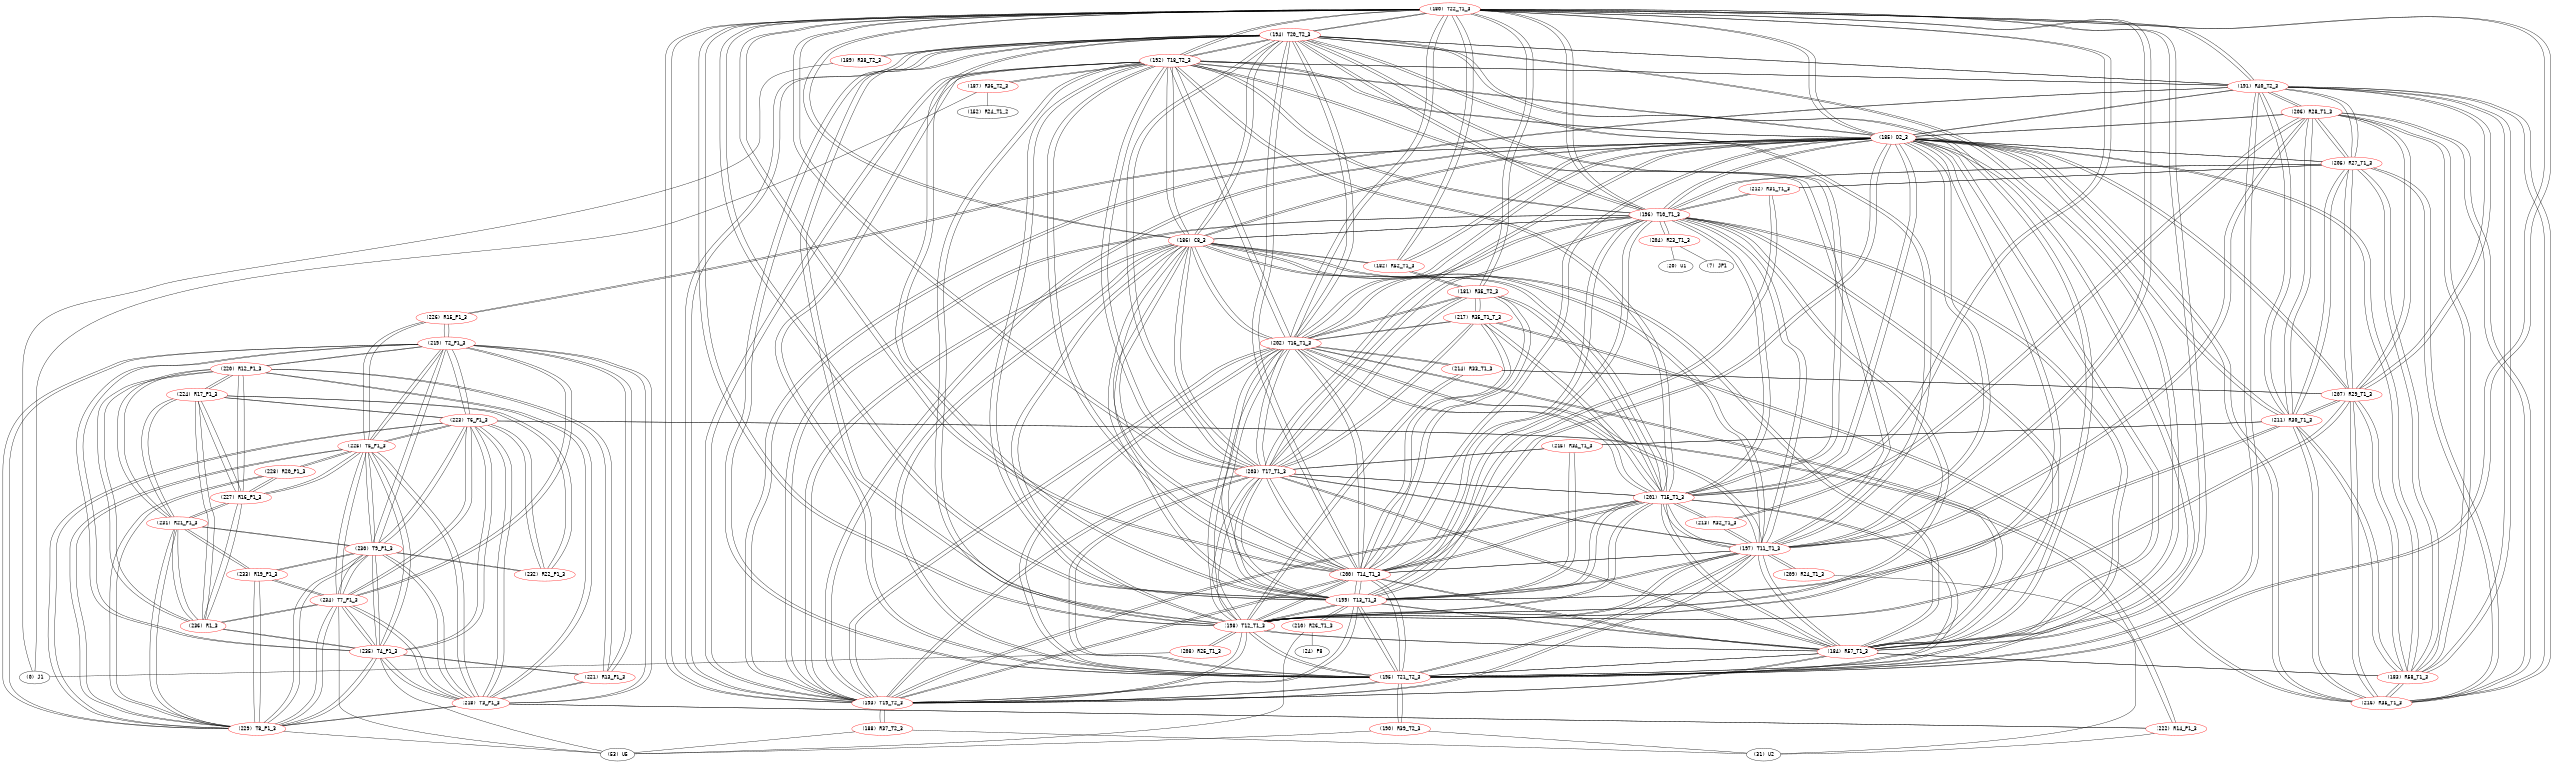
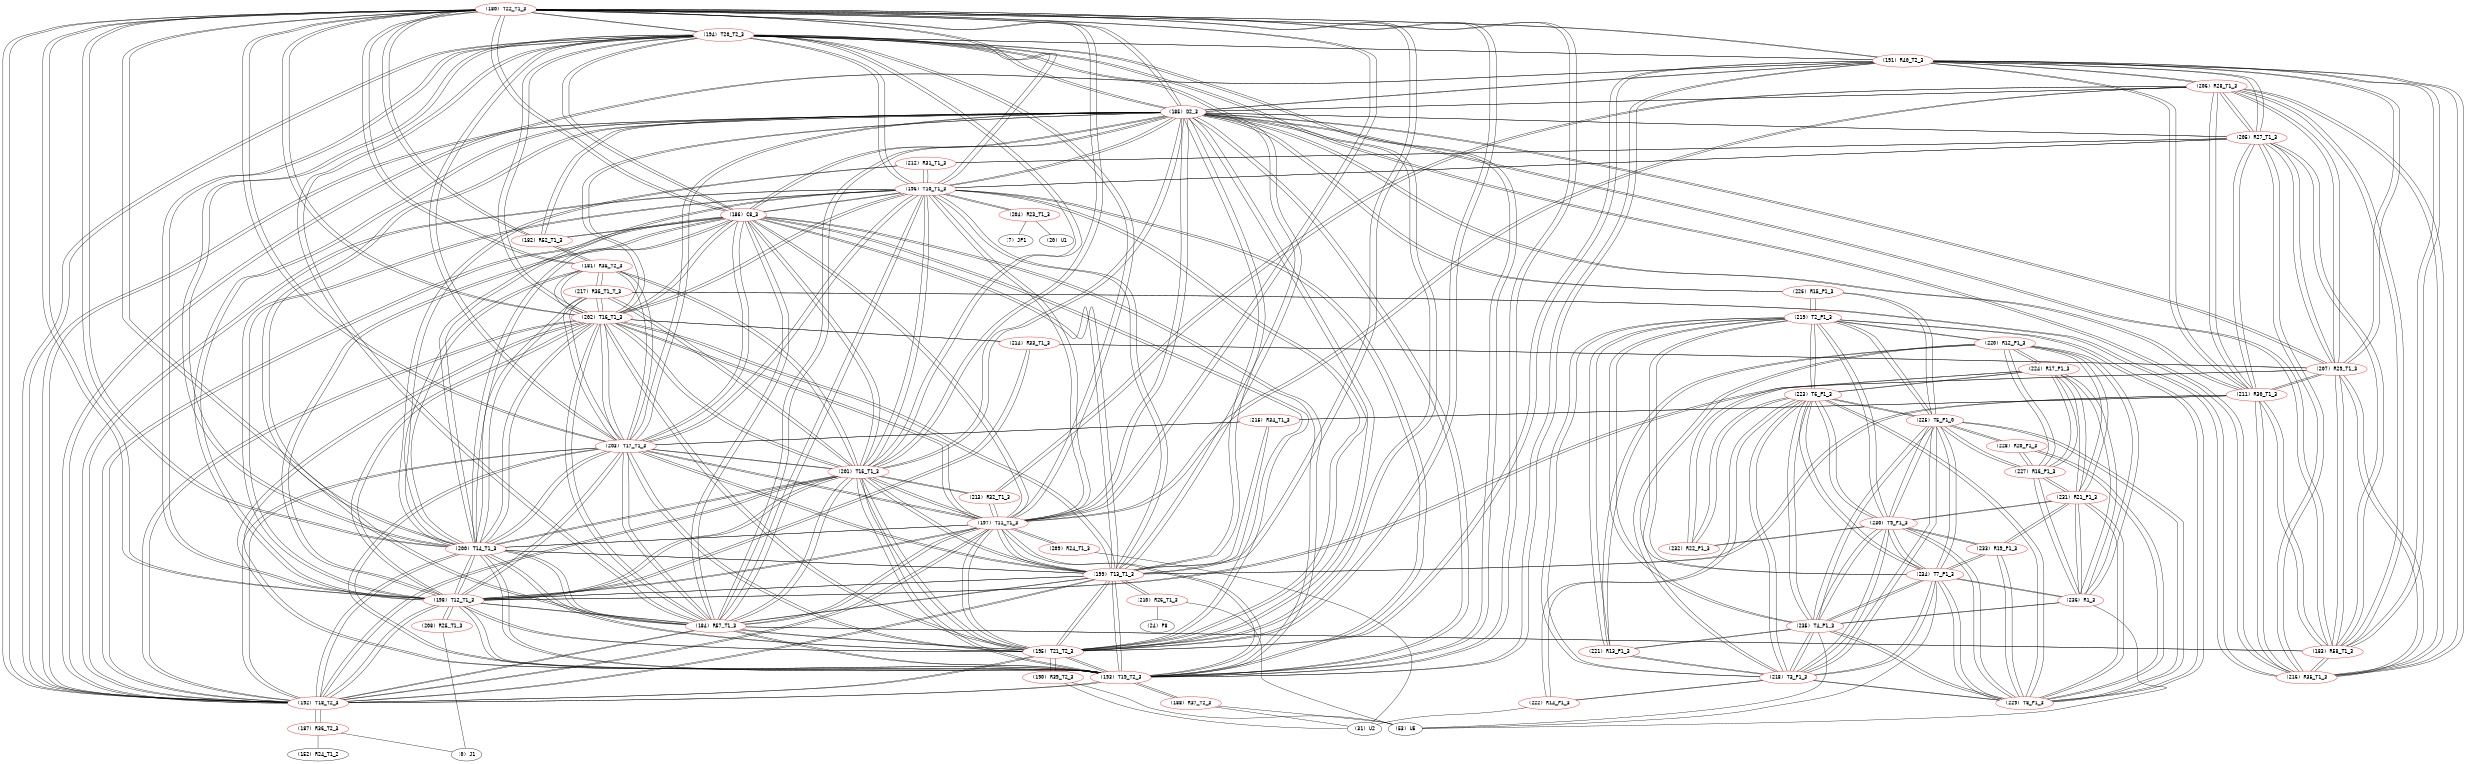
(861, 61) -> none
(367, 446) -> (1935, 420)
(442, 743) -> (1858, 720)
